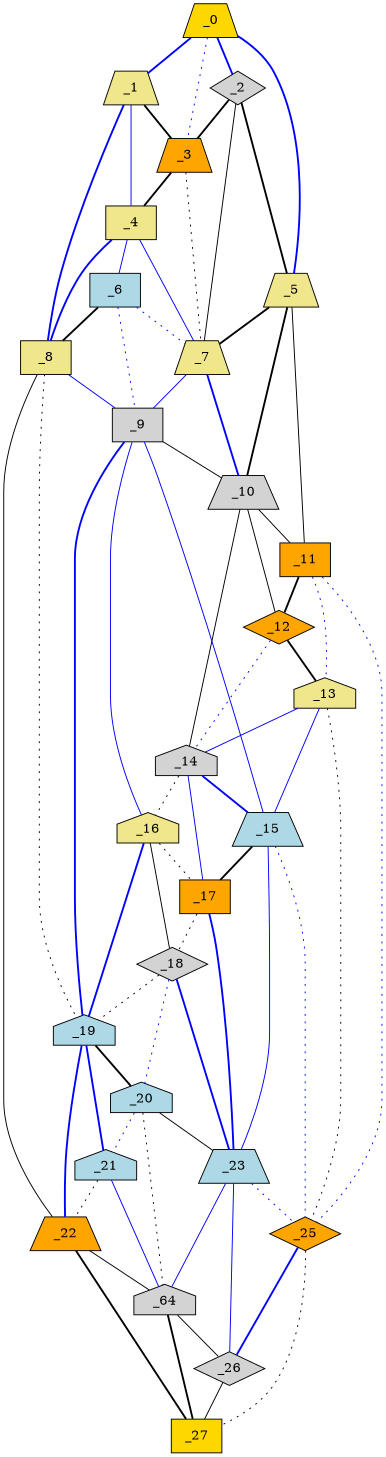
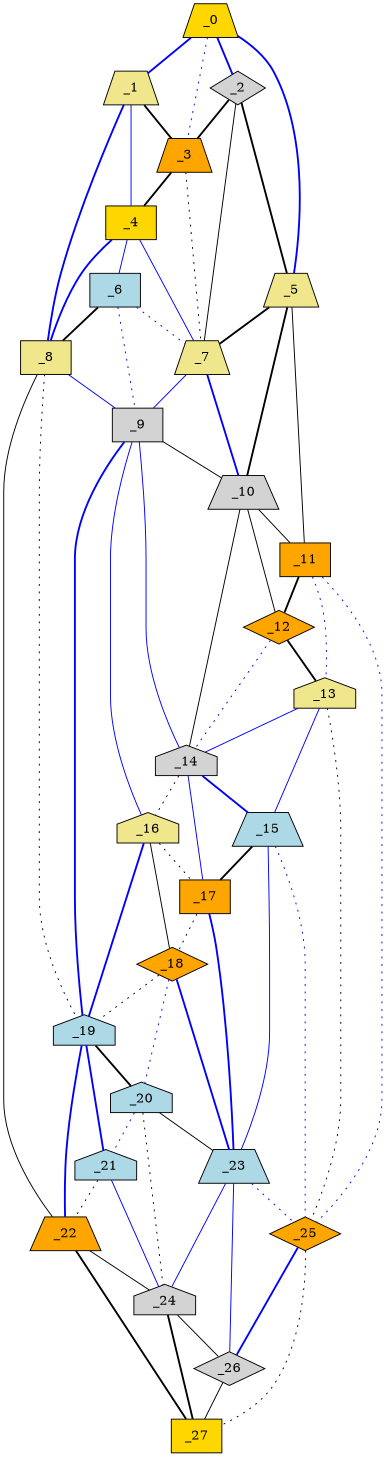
(131, 223) -> (131, 223)
(207, 626) -> (146, 597)
(172, 964) -> (172, 964)
(165, 1301) -> (165, 1301)
